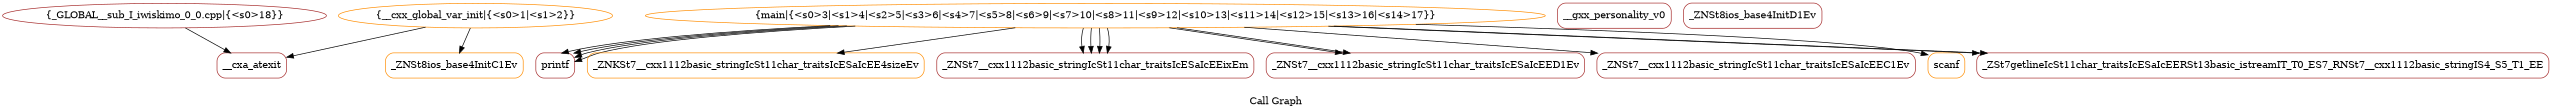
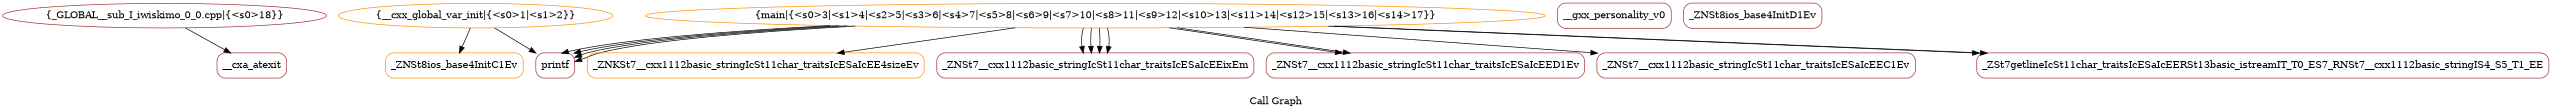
(359, 41) -> (512, 39)
(1946, 65) -> none
